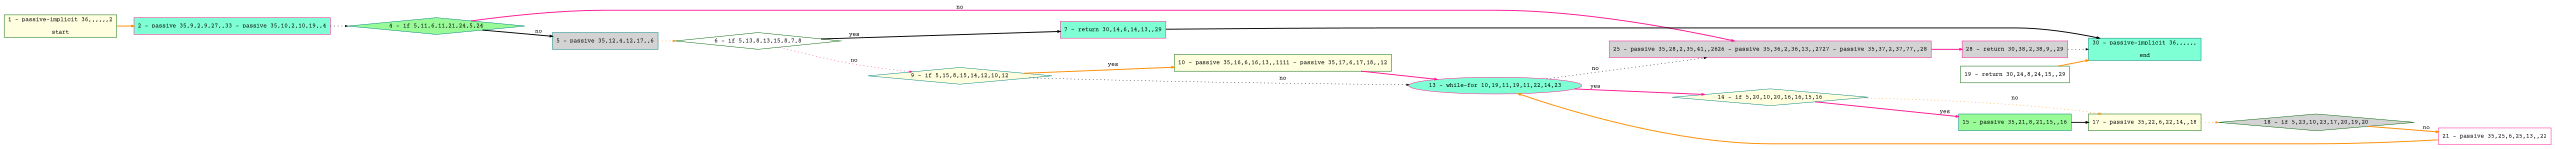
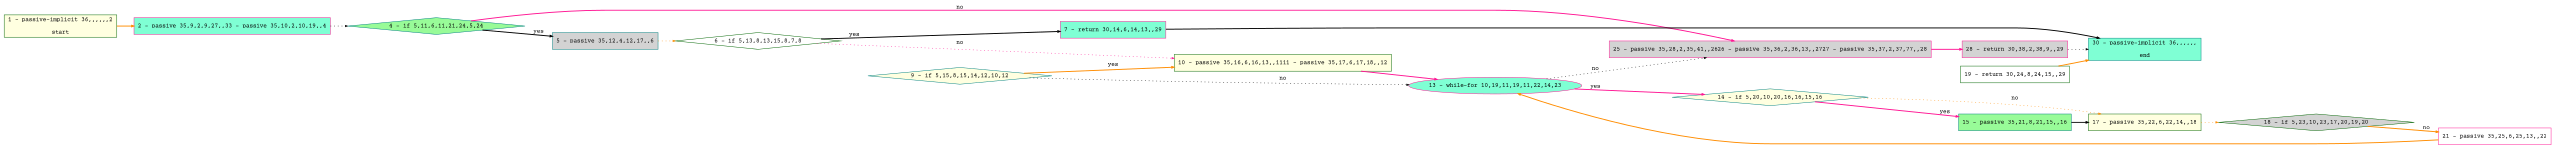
(539, 31) -> (539, 31)
(844, 62) -> (994, 51)
